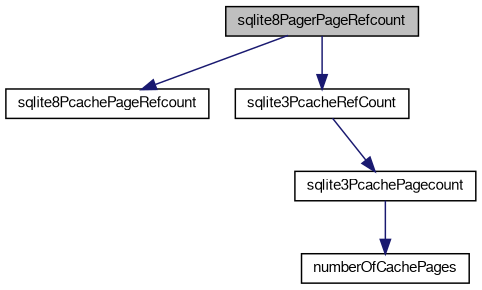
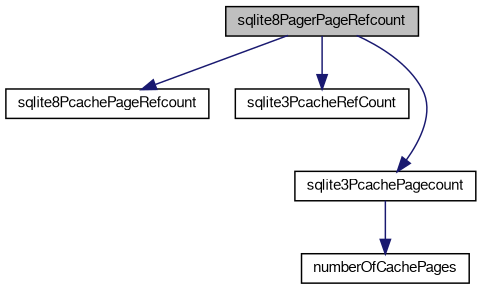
(349, 139) -> (420, 85)
